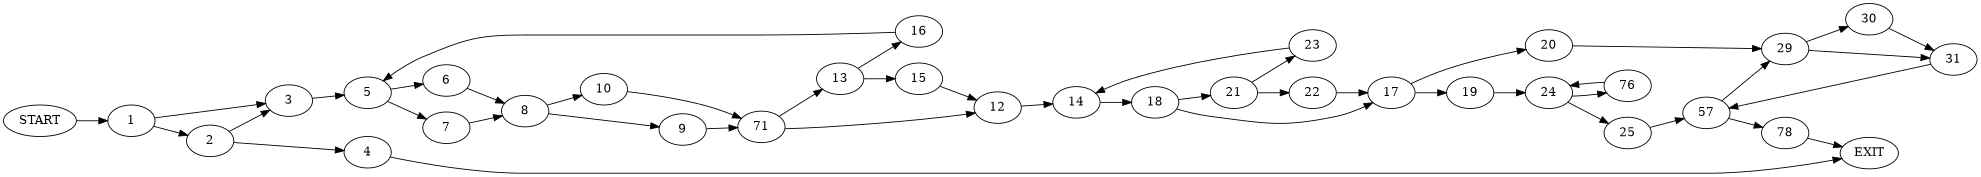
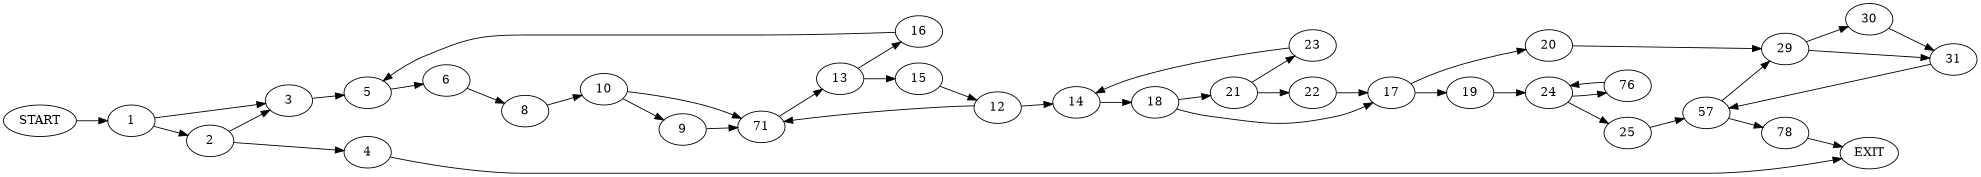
(600, 120) -> (639, 107)
(876, 123) -> (883, 111)
(446, 128) -> none
